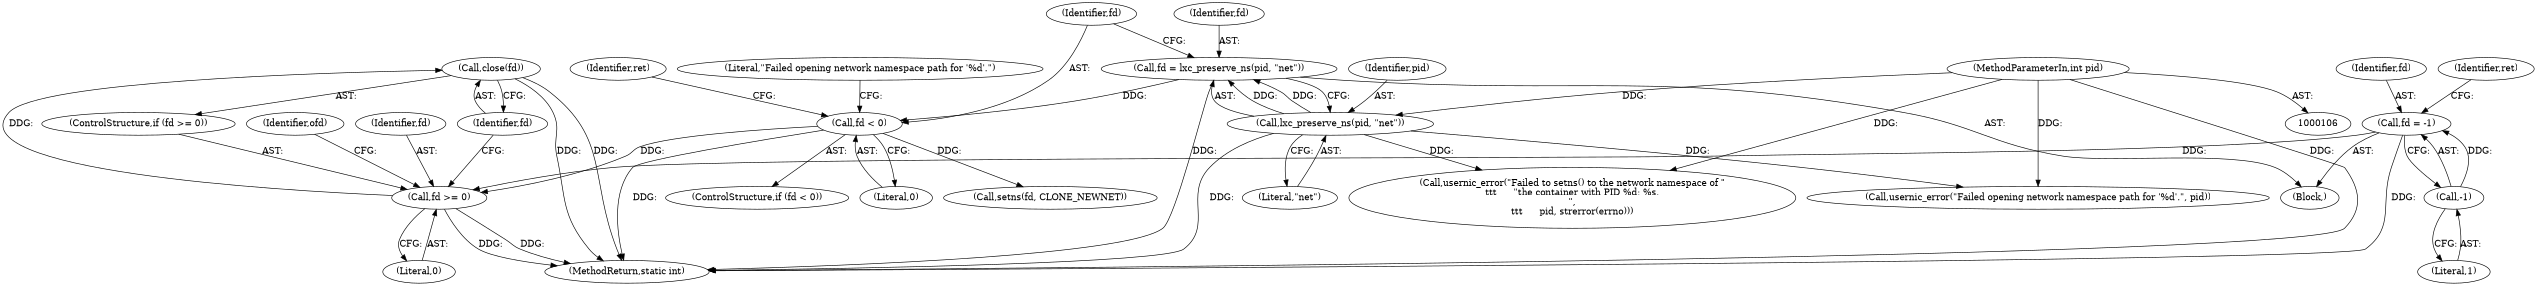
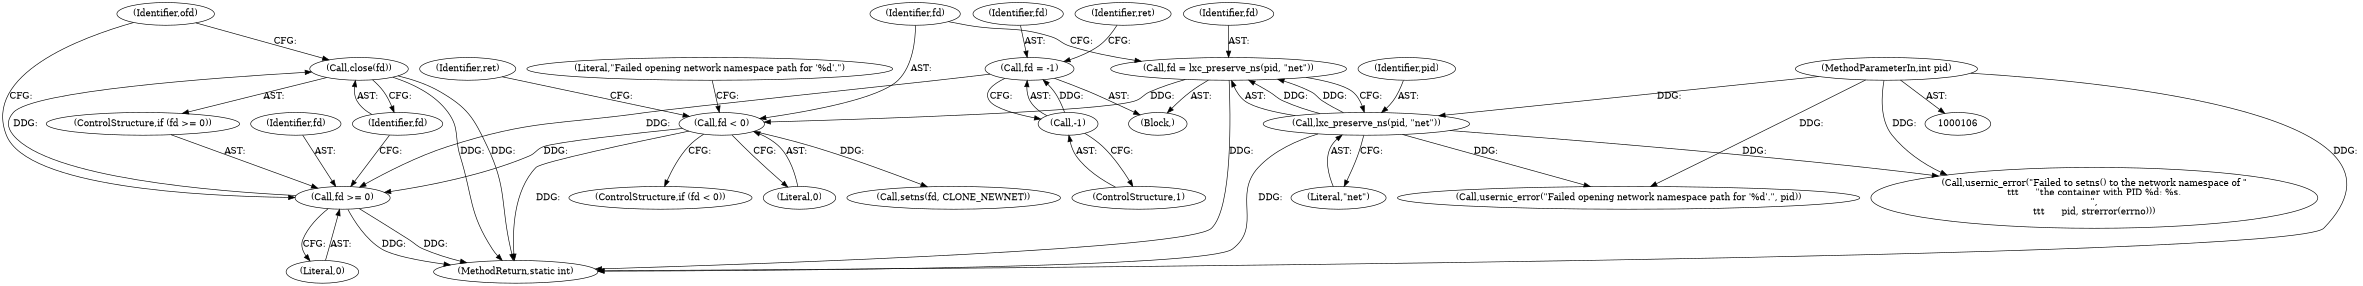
none -> (259, 41)
(838, 151) -> (701, 151)
(1602, 264) -> none
(2454, 272) -> (1139, 198)
